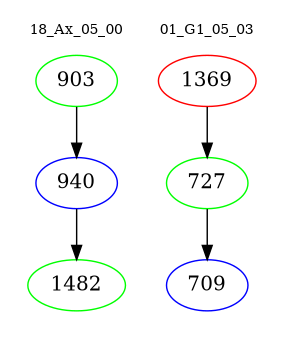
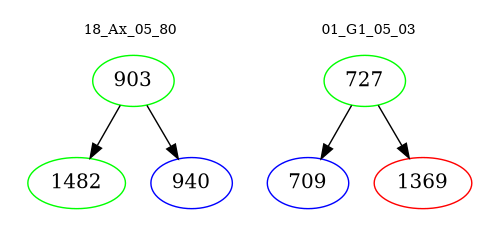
(77, 31) -> (131, 31)
(207, 125) -> (390, 126)
(77, 227) -> (109, 125)
